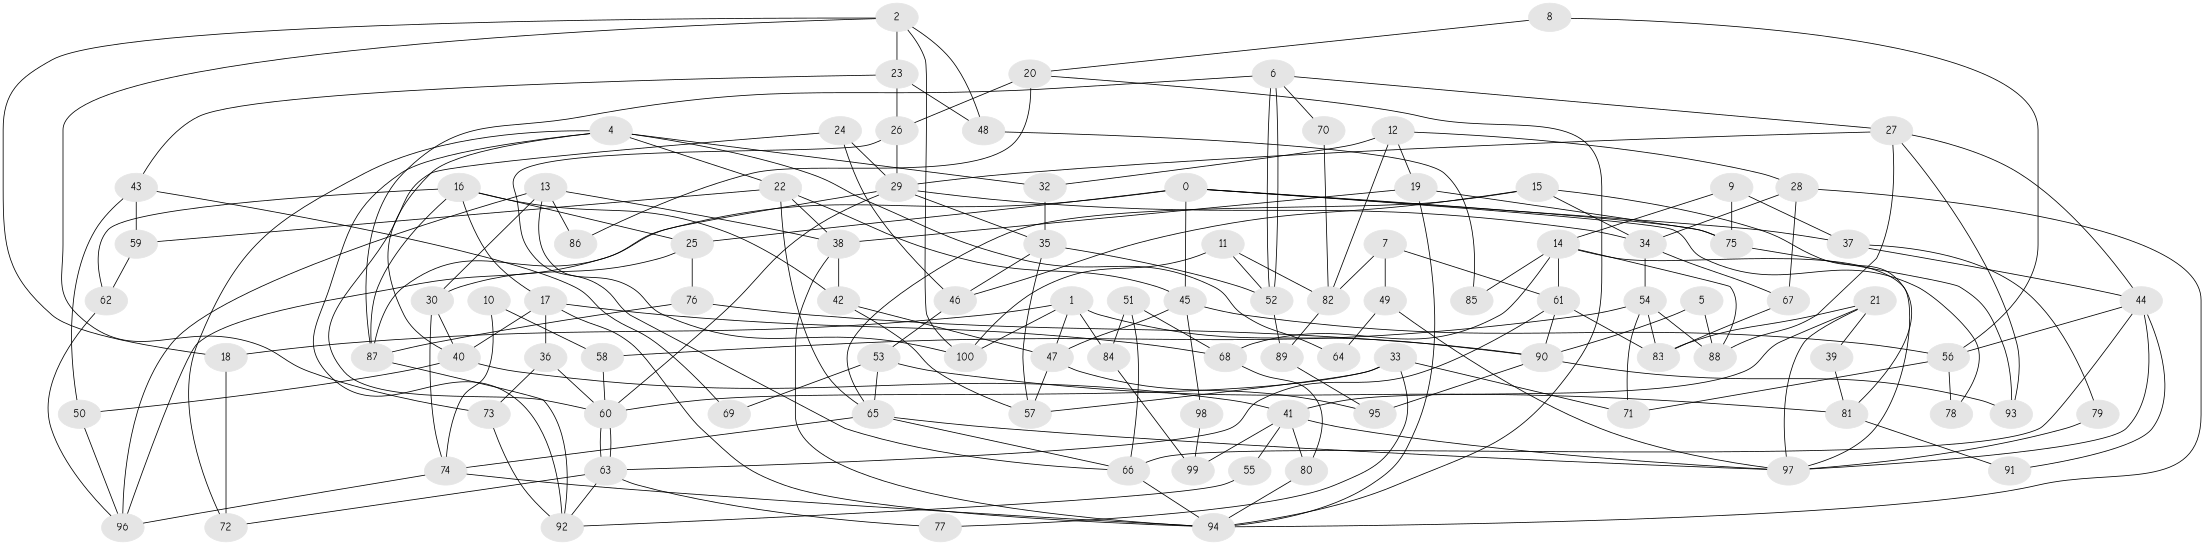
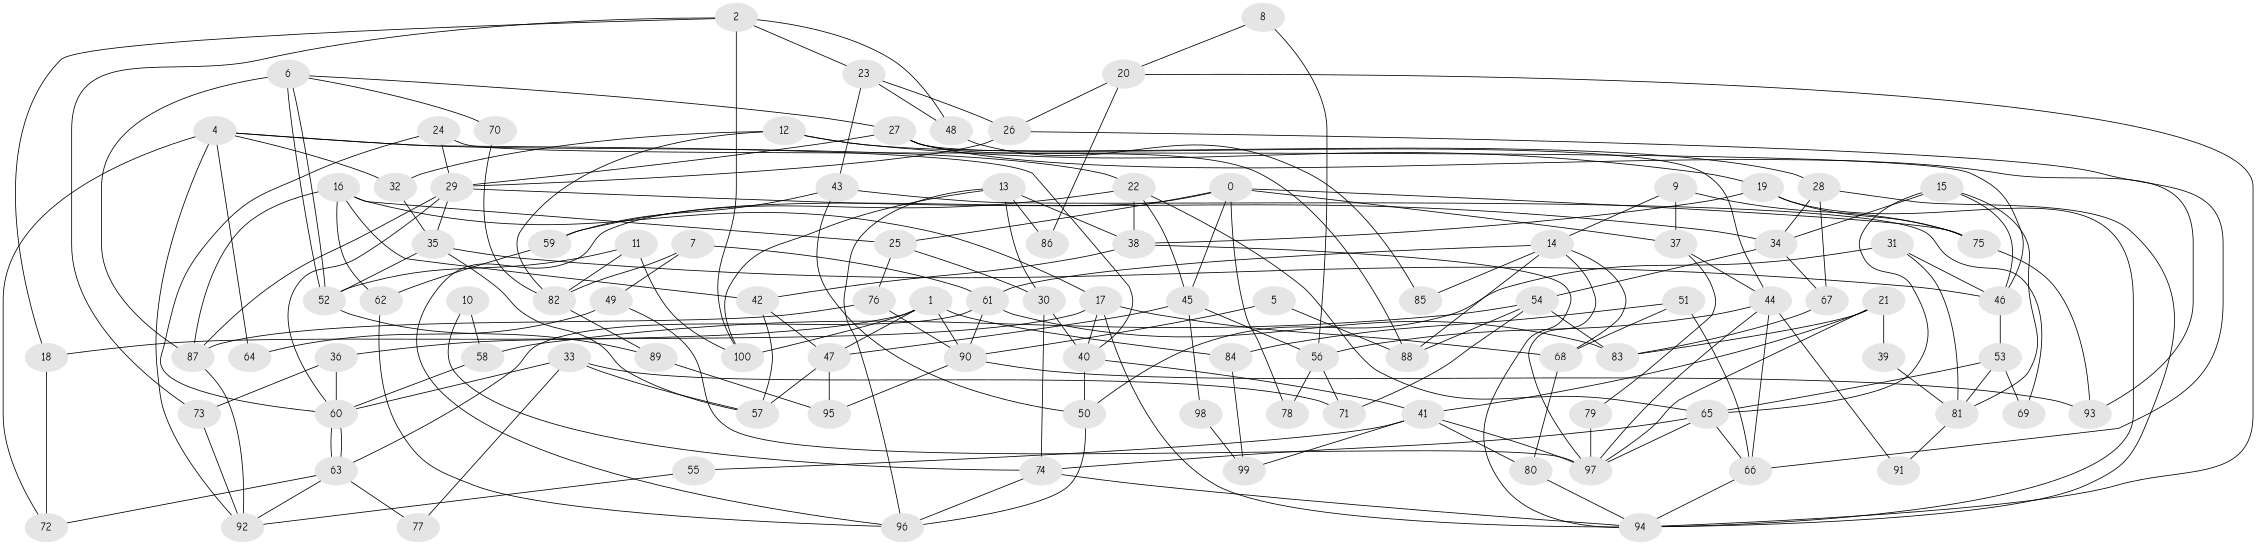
none -> (1892, 244)
